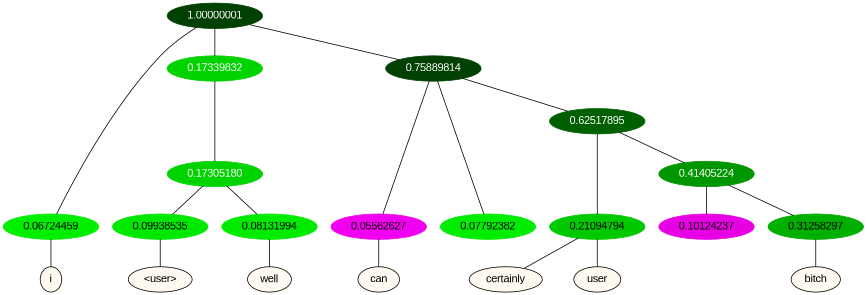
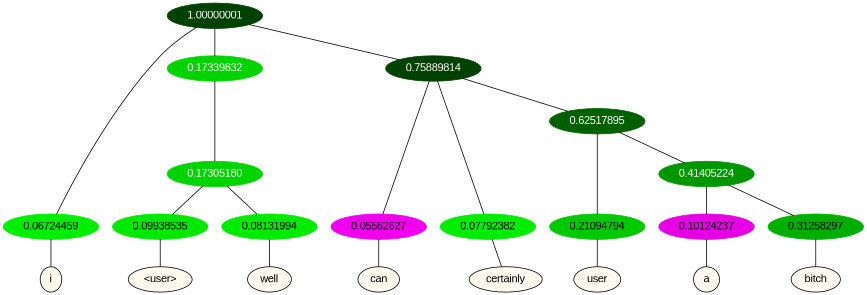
(551, 253) -> (497, 253)
none -> (707, 279)
